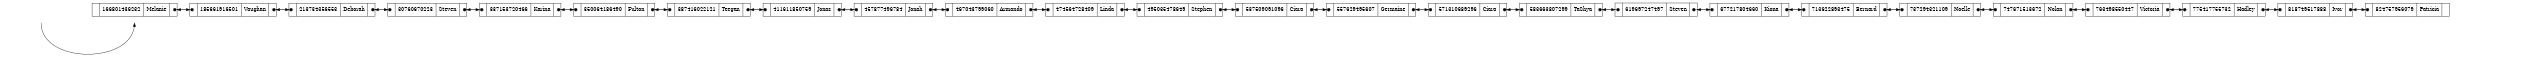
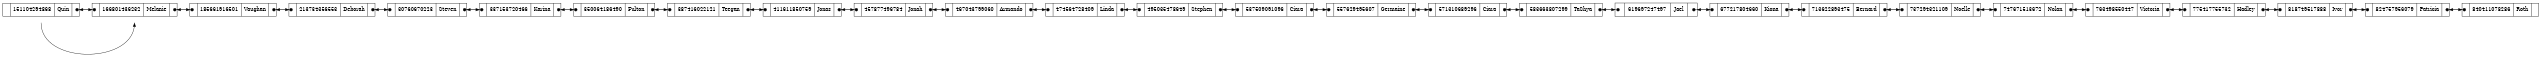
none -> (41, 10)
(1678, 10) -> (1679, 10)
none -> (2500, 10)
